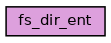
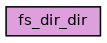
(56, 21) -> (53, 21)
